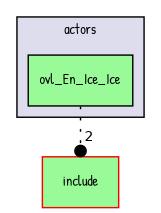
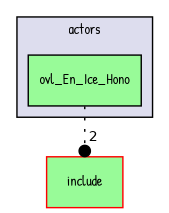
(81, 81) -> (85, 81)
